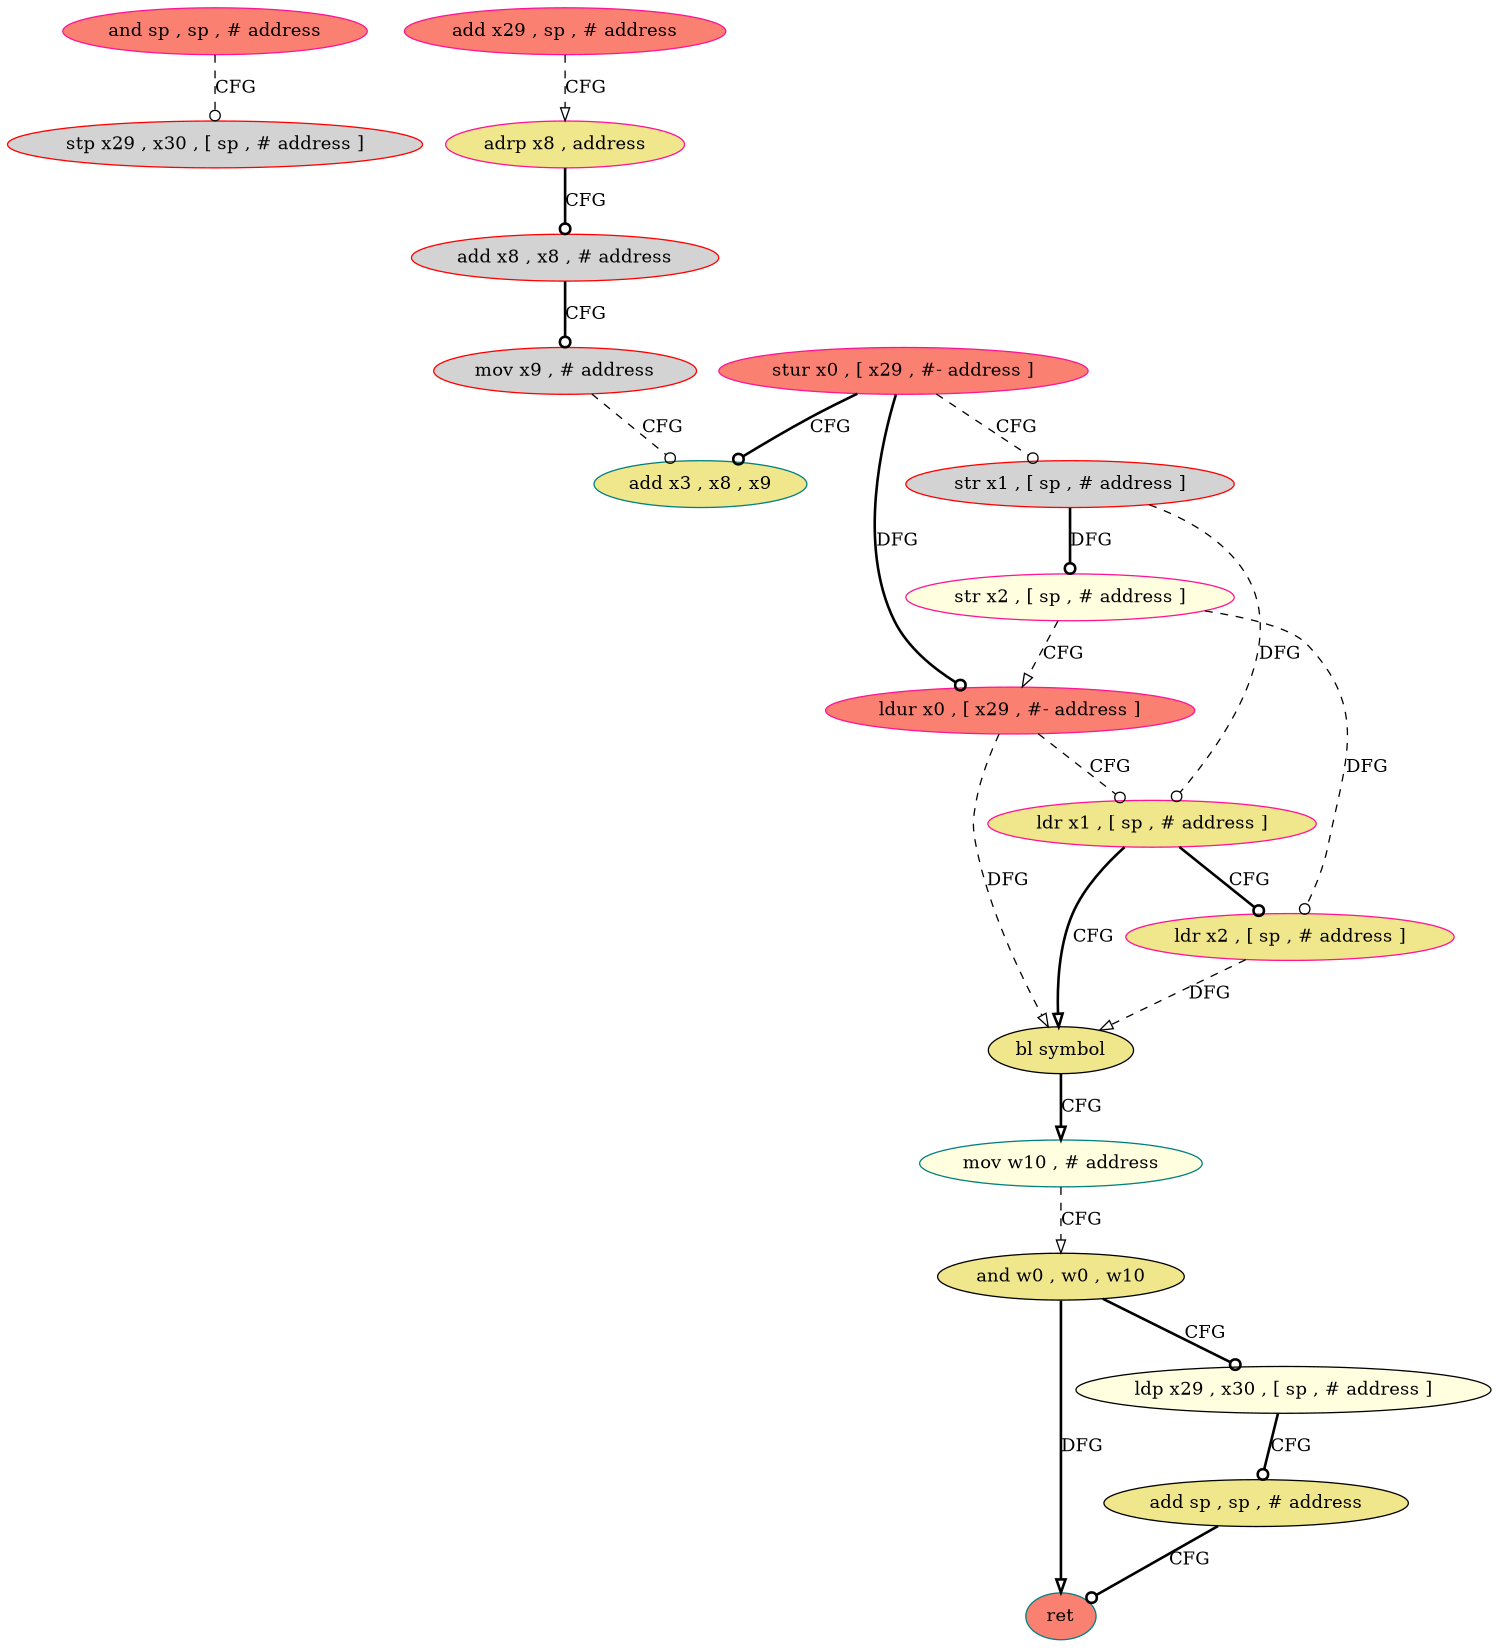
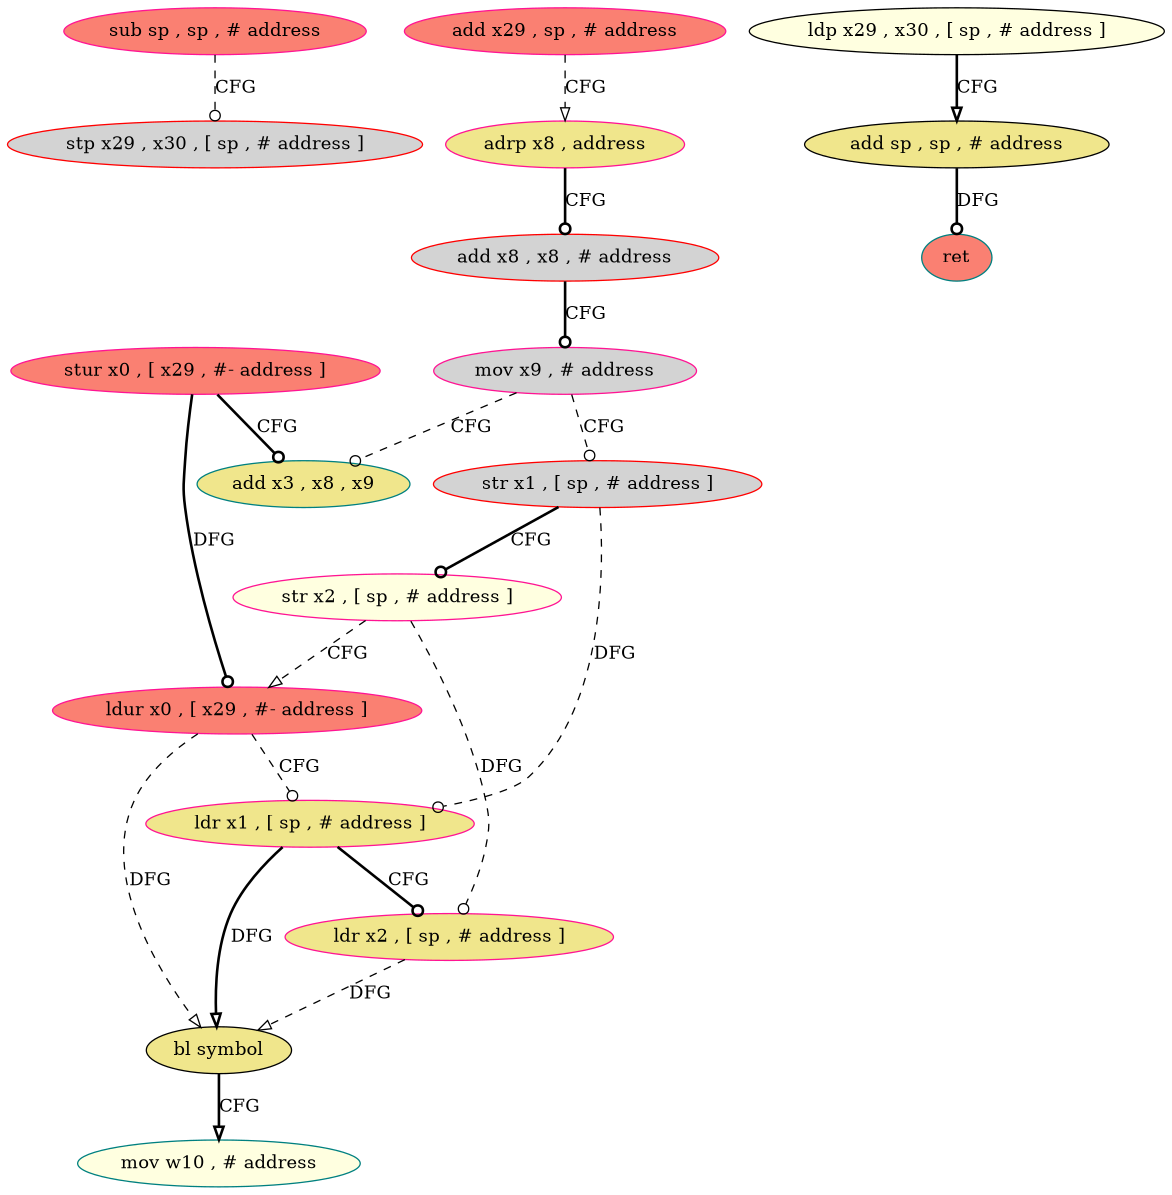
(215, 31) -> (215, 31)
(565, 371) -> (565, 371)
(982, 425) -> (580, 423)
(1092, 541) -> (531, 541)
(1093, 937) -> (252, 937)
(1061, 1277) -> none
(1271, 1441) -> (957, 81)
(1190, 1560) -> (978, 201)
